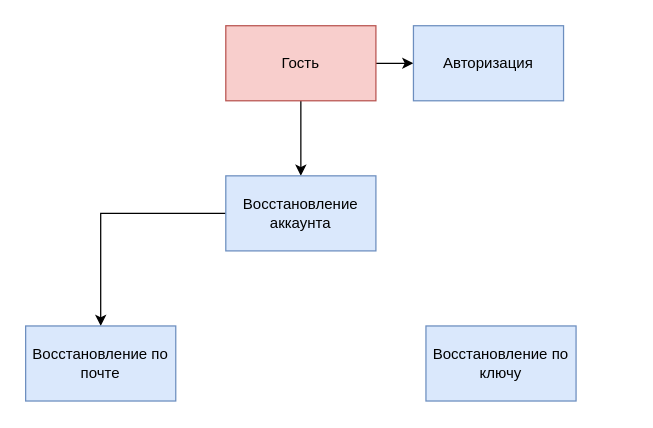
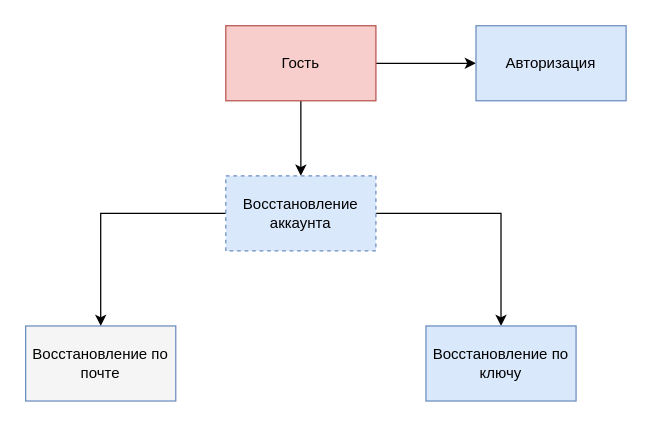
(488, 63) -> (551, 63)
(301, 213) -> (301, 213)
none -> (490, 213)
(101, 363) -> (101, 363)
